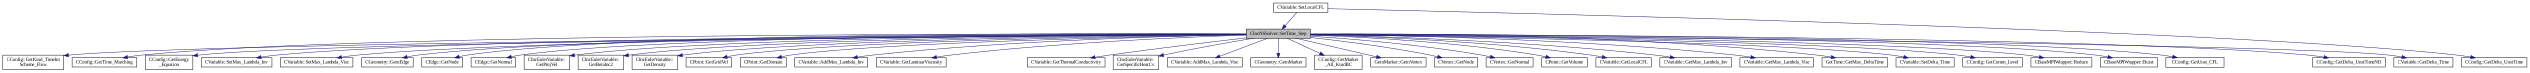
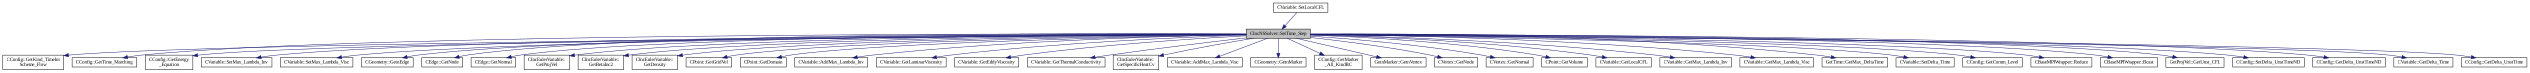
(1900, 25) -> (1891, 41)
none -> (987, 62)
(2195, 62) -> (2195, 62)
none -> (2268, 62)
